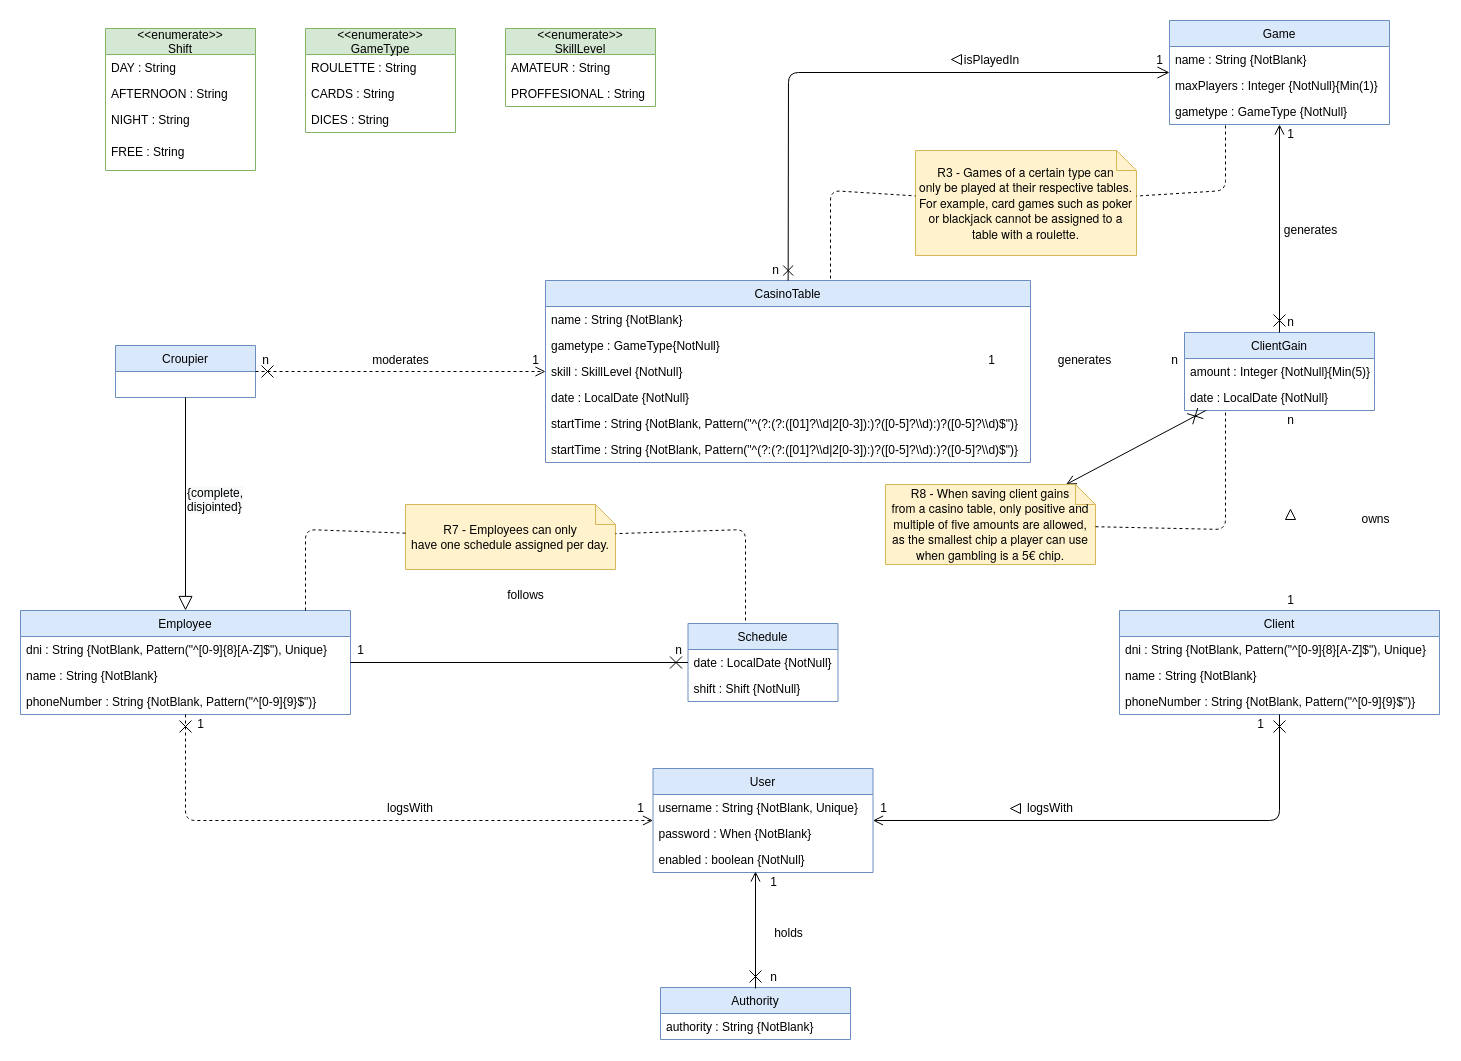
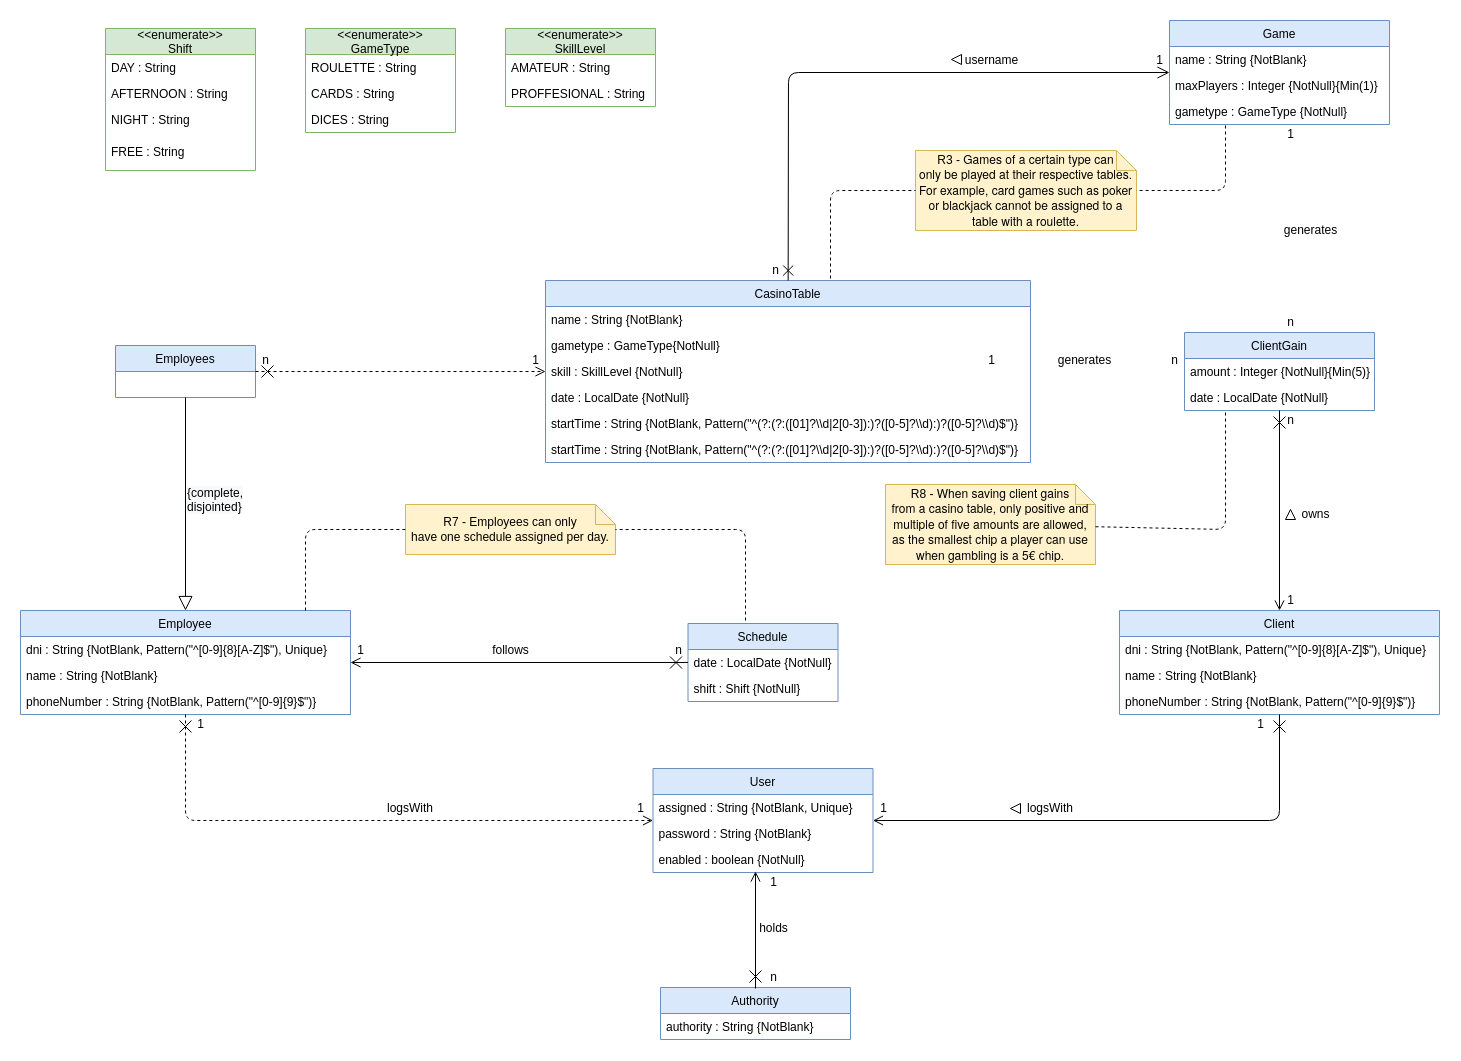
(992, 61) -> (992, 61)
(1026, 203) -> (1026, 191)
(1280, 230) -> none
(185, 359) -> (185, 359)
(401, 361) -> none
(1136, 448) -> (1280, 510)
(1376, 520) -> (1316, 515)
(511, 537) -> (511, 530)
(526, 596) -> (511, 651)
(355, 663) -> (356, 663)
(765, 808) -> (764, 808)
(738, 834) -> (743, 834)
(788, 934) -> (773, 929)
